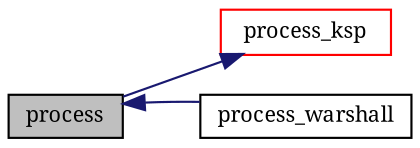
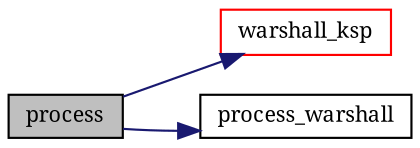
(306, 32) -> (306, 32)
(172, 102) -> (151, 130)
